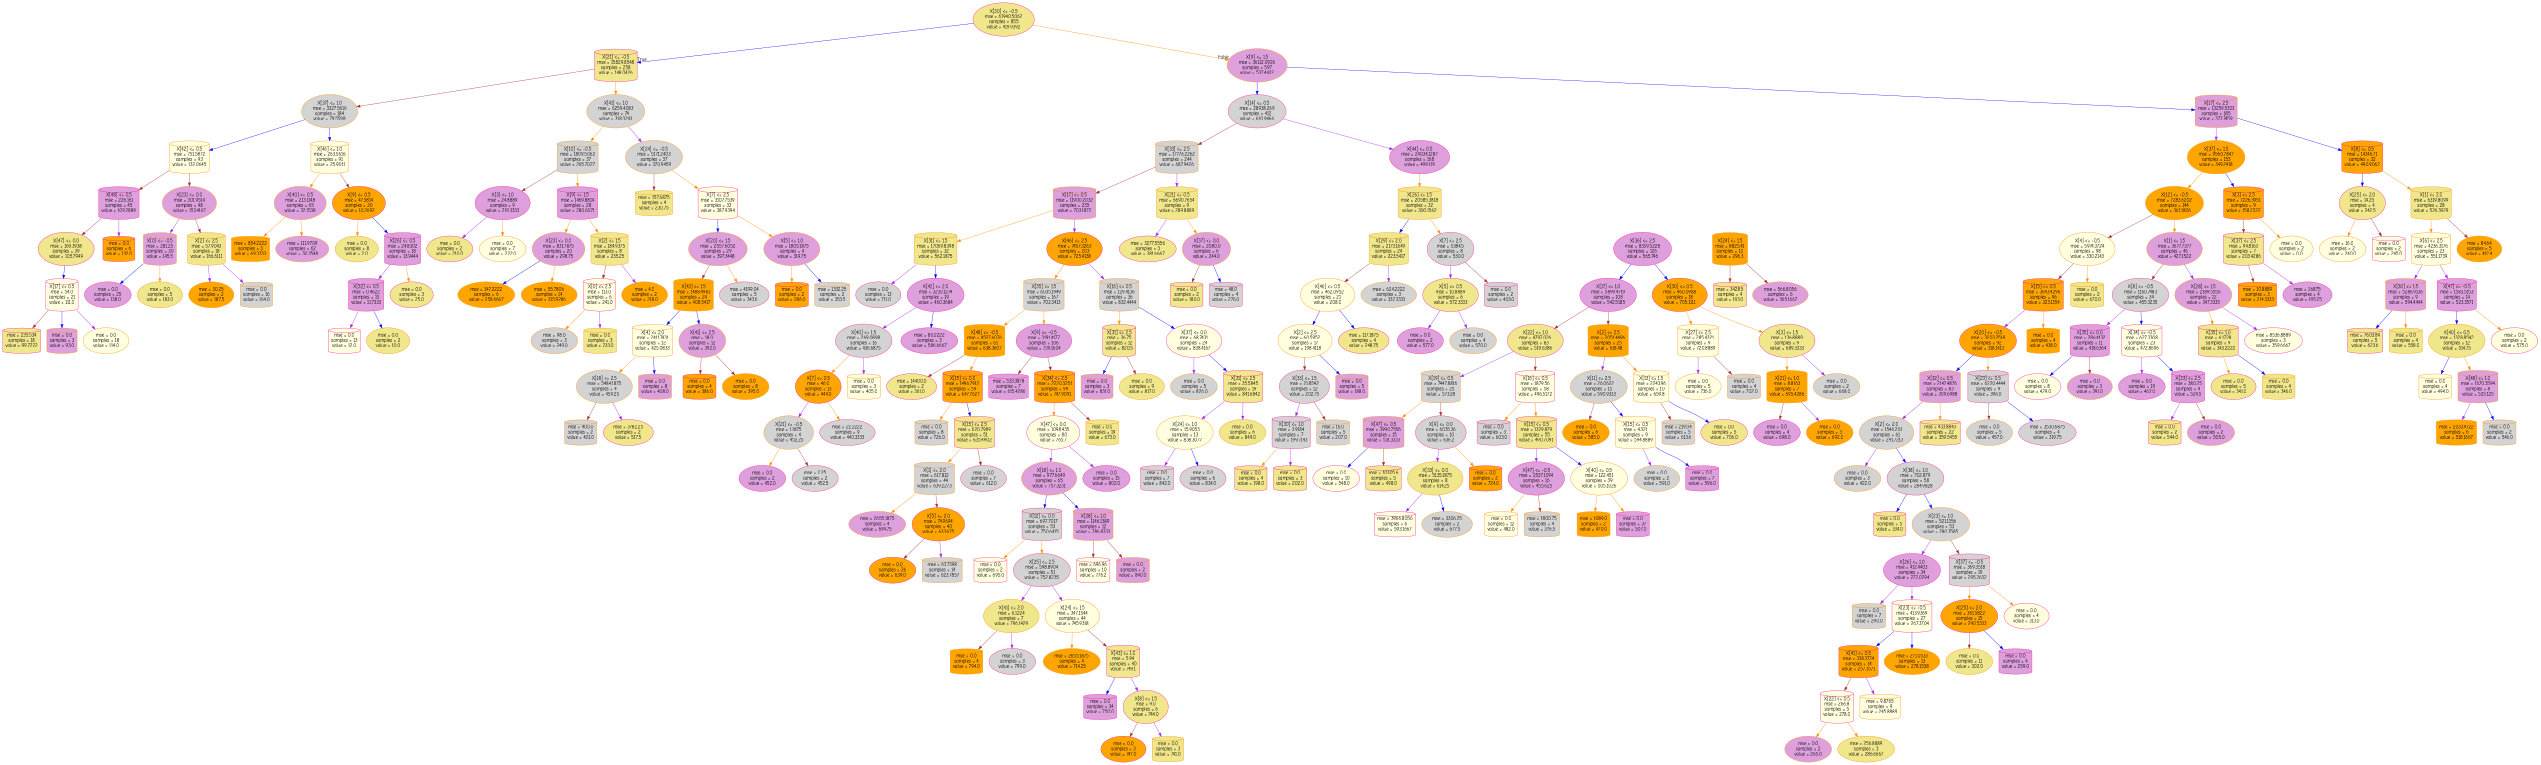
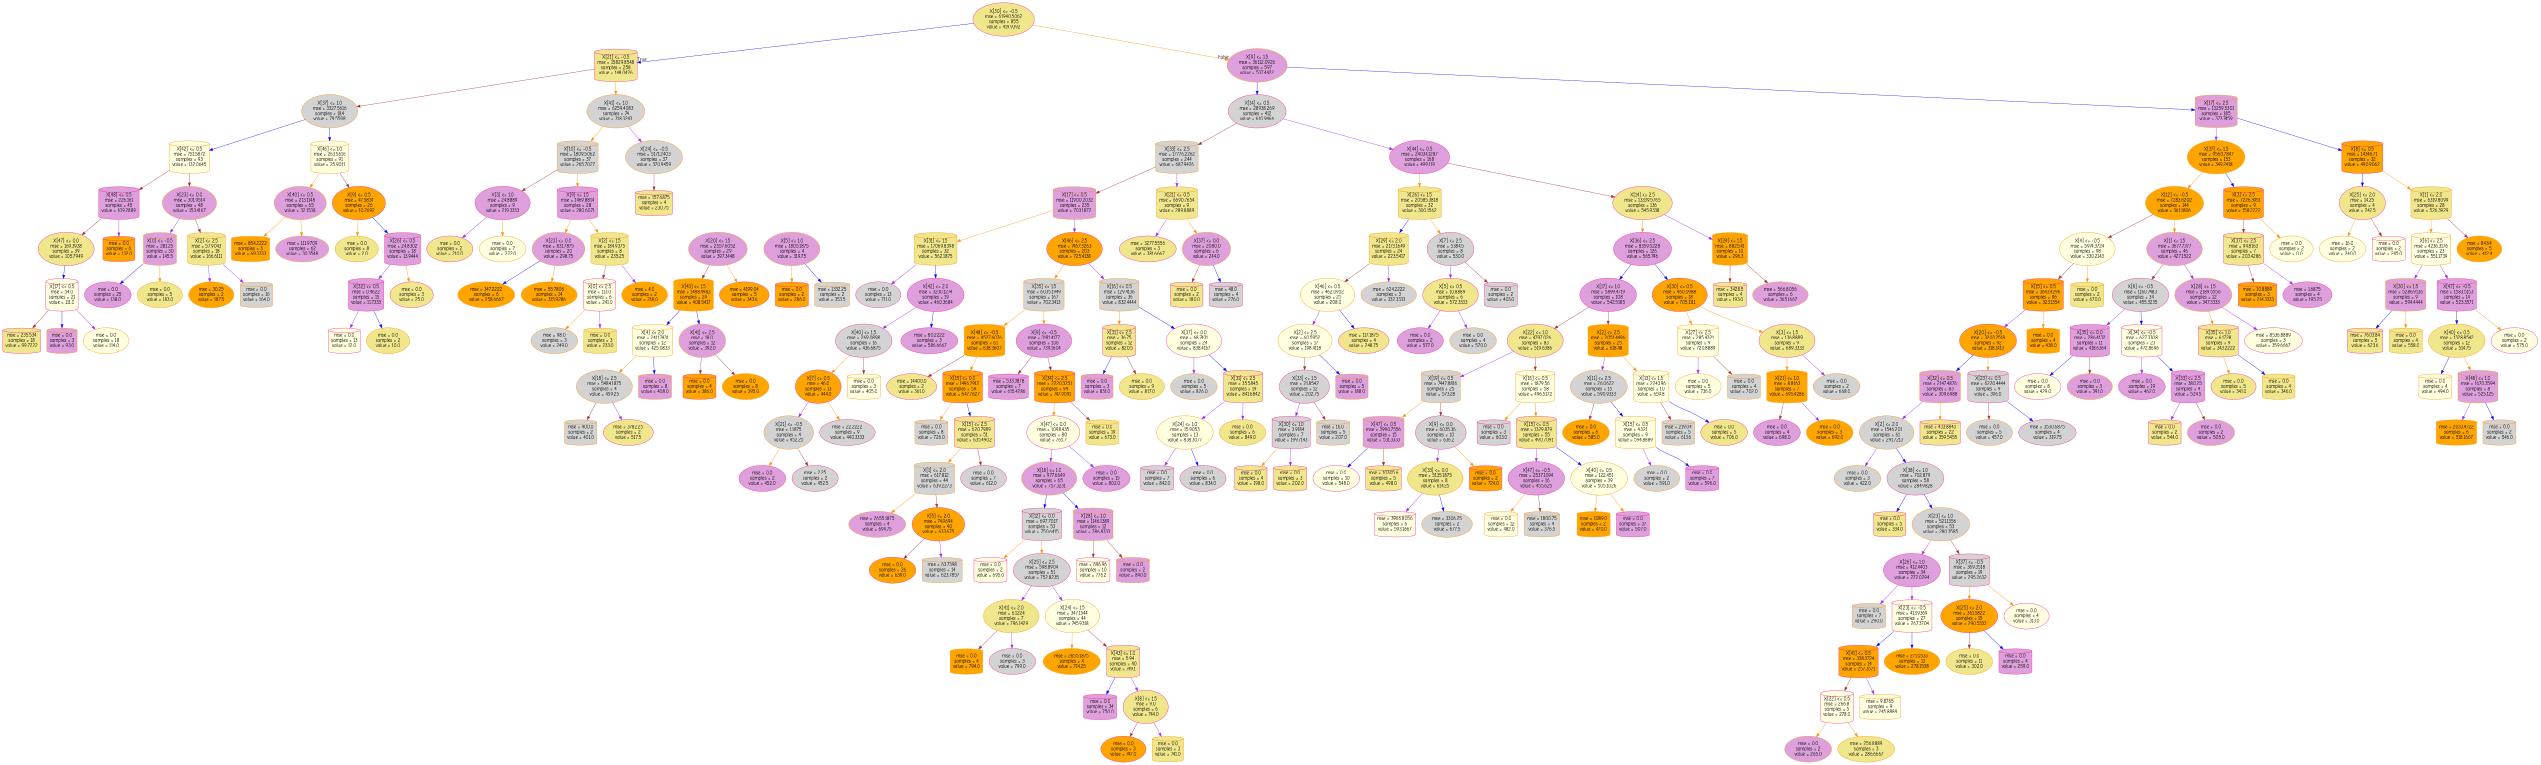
(654, 203) -> (654, 203)
(718, 203) -> none
none -> (1643, 203)
(744, 295) -> (744, 295)
(1317, 316) -> (1317, 316)
(864, 364) -> (864, 364)
(1535, 387) -> (1535, 387)
